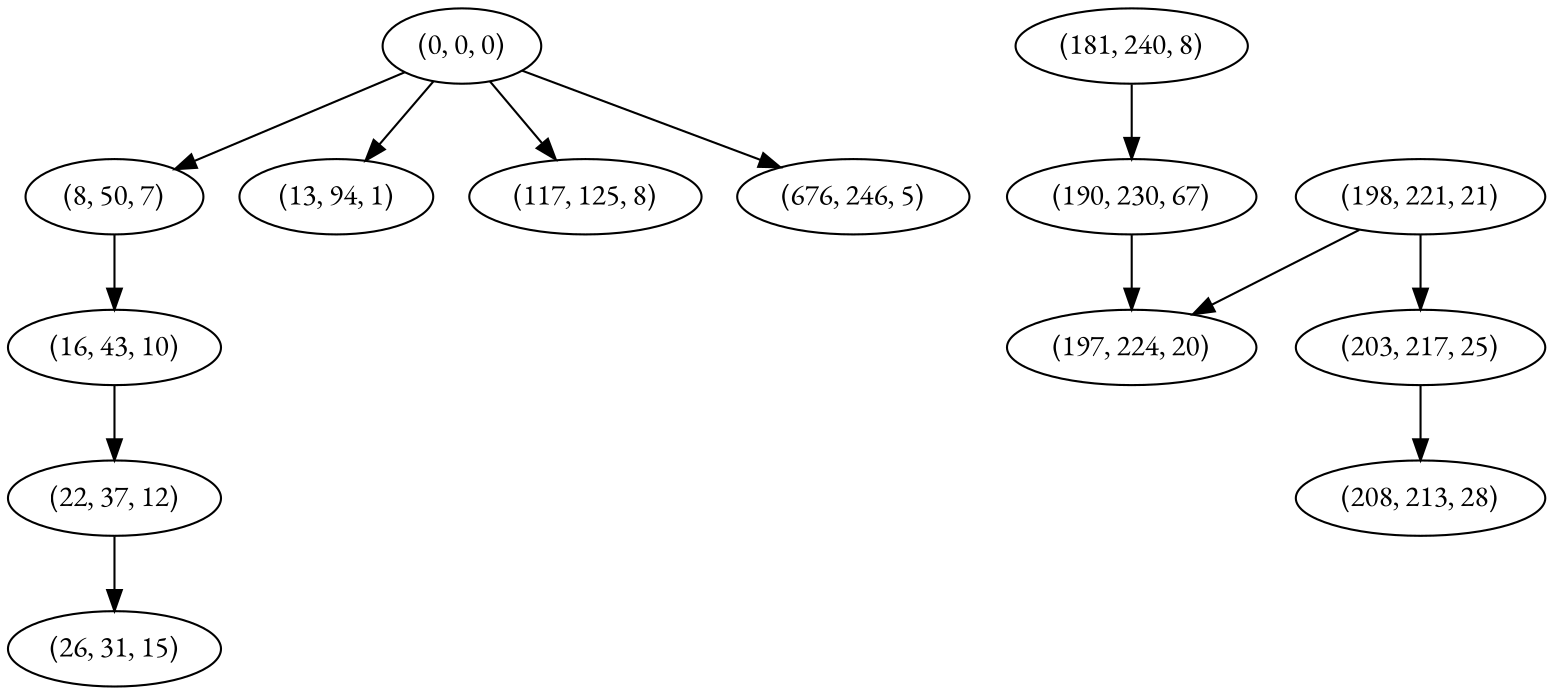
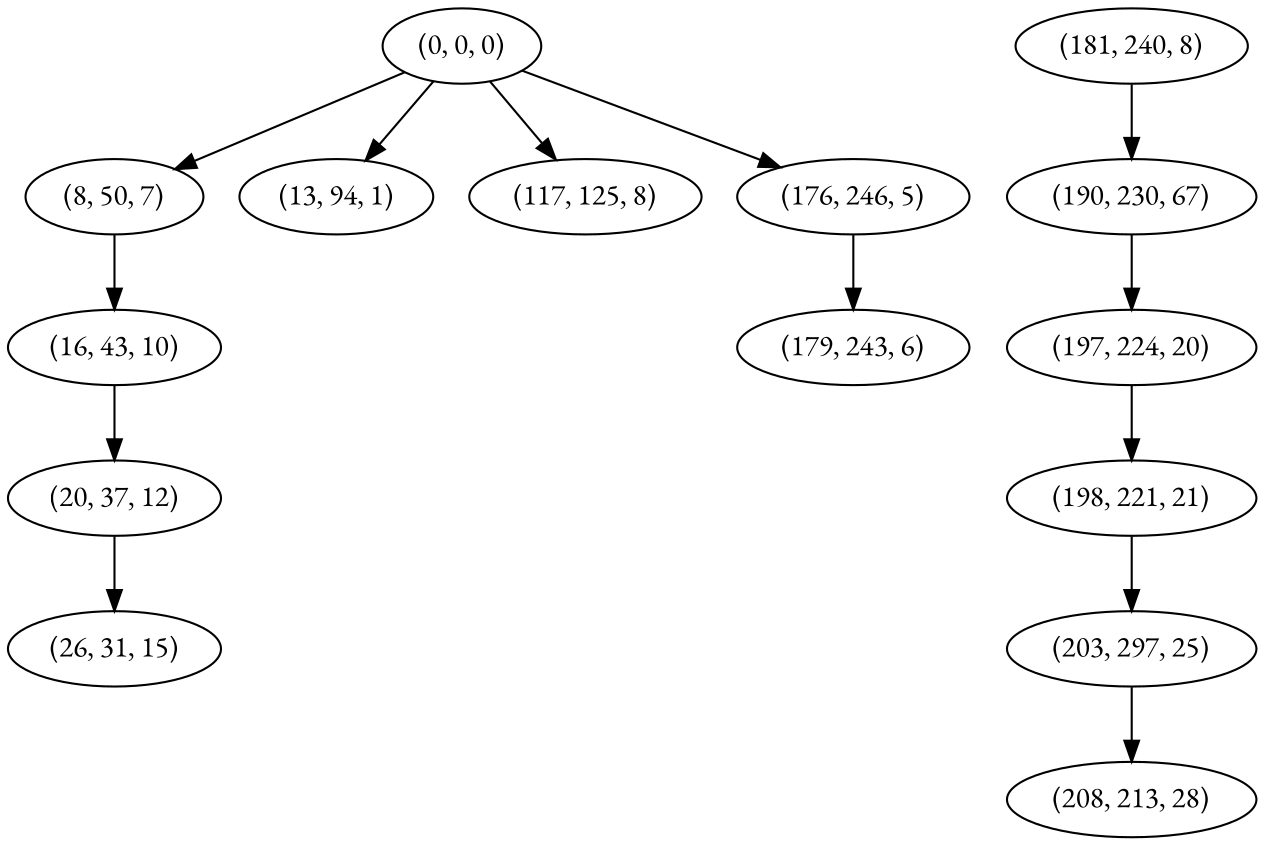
(853, 197) -> (853, 197)
(1286, 267) -> (1132, 413)
none -> (853, 347)
(1421, 347) -> (1132, 649)
(114, 498) -> (114, 498)
